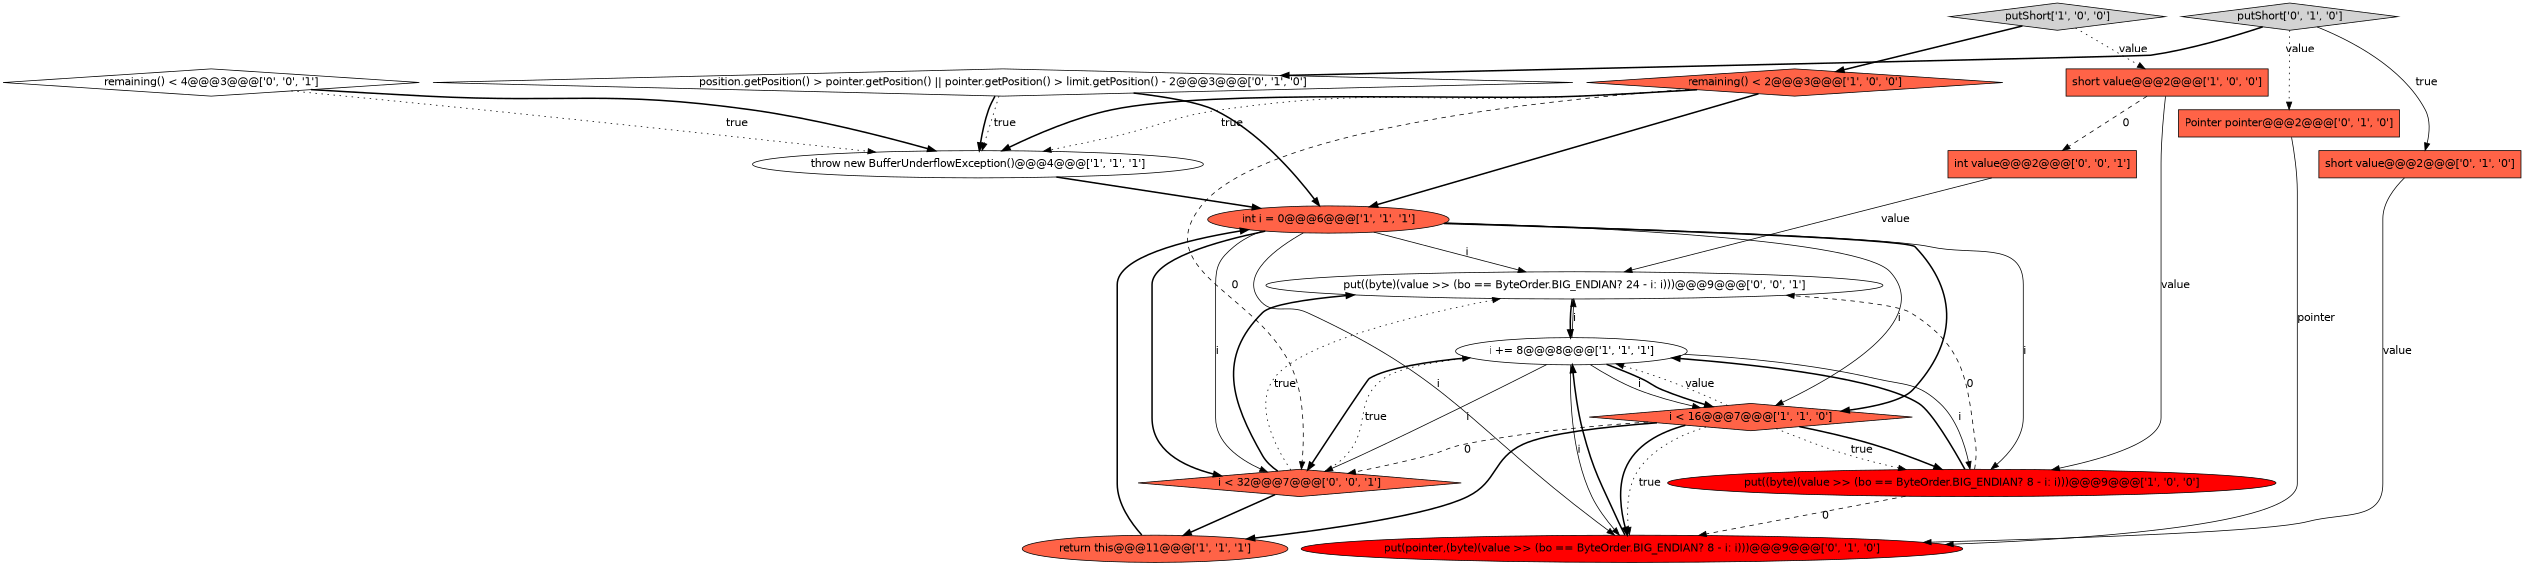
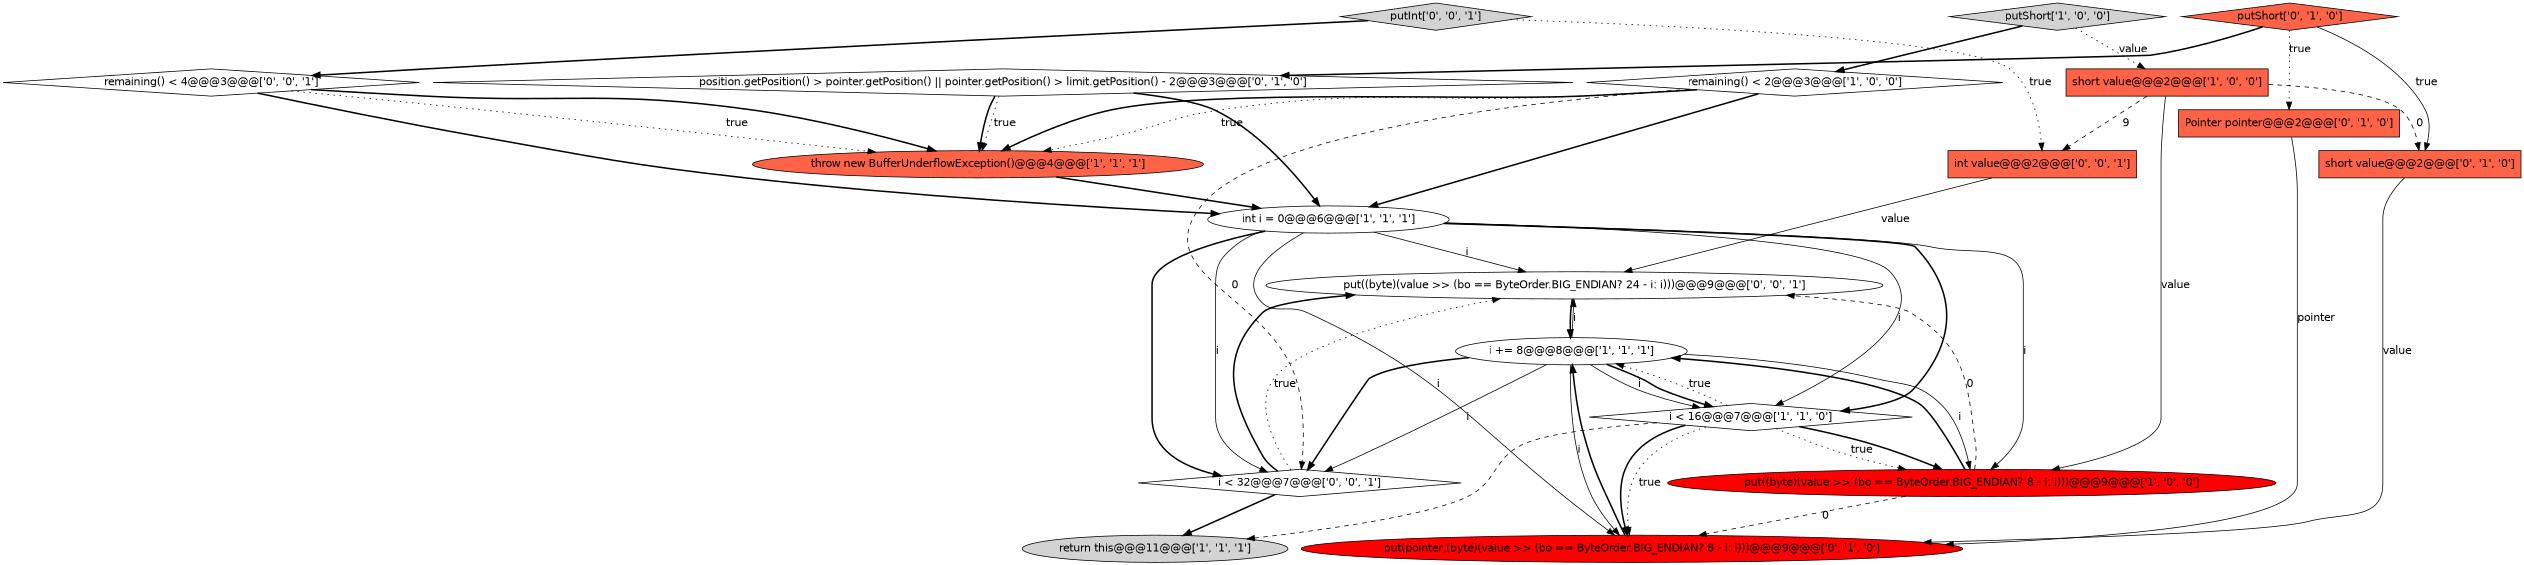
none -> (1436, 17)
(2290, 17) -> (2290, 17)
(2300, 50) -> (2300, 50)
(1795, 83) -> (1795, 83)
none -> (2355, 94)
(2126, 123) -> (2126, 123)
(978, 164) -> (978, 164)
(1328, 220) -> (1328, 220)
(1117, 343) -> (732, 176)
(1700, 384) -> (1700, 384)
(1372, 390) -> none
(1751, 417) -> (1751, 417)
(1508, 437) -> none
(1300, 483) -> (1300, 483)
(1466, 497) -> (1466, 497)
(1155, 549) -> (1155, 549)
